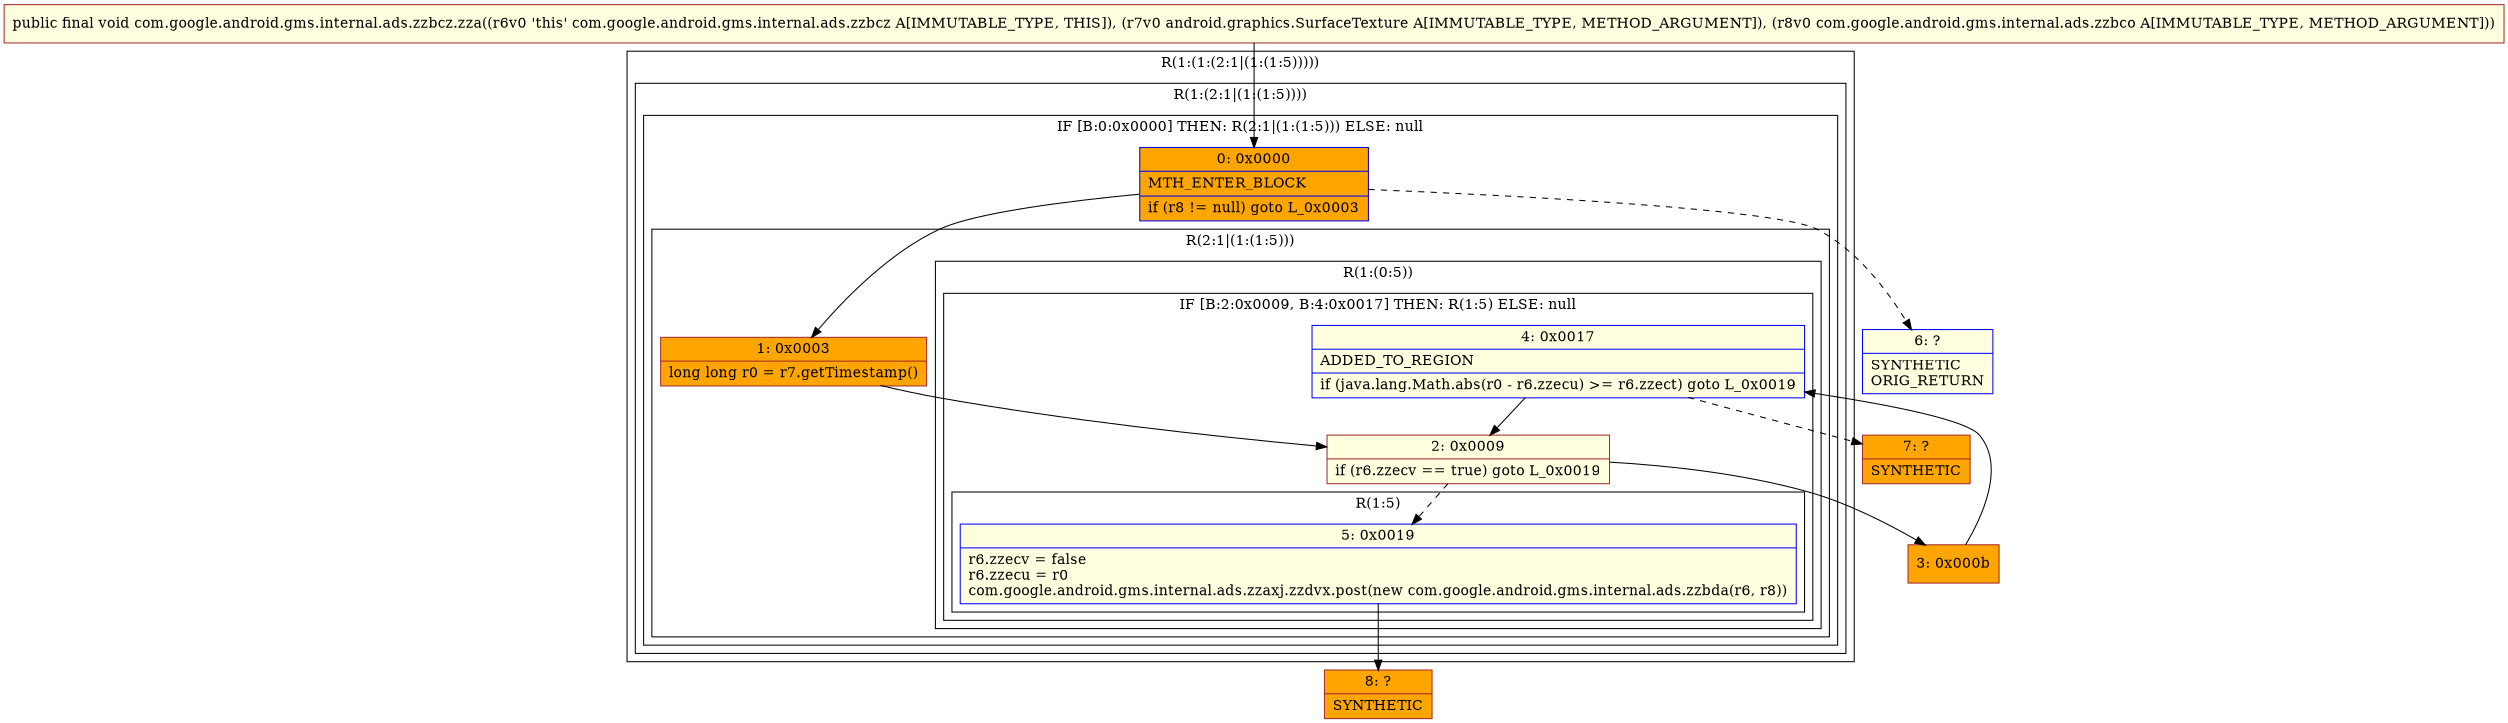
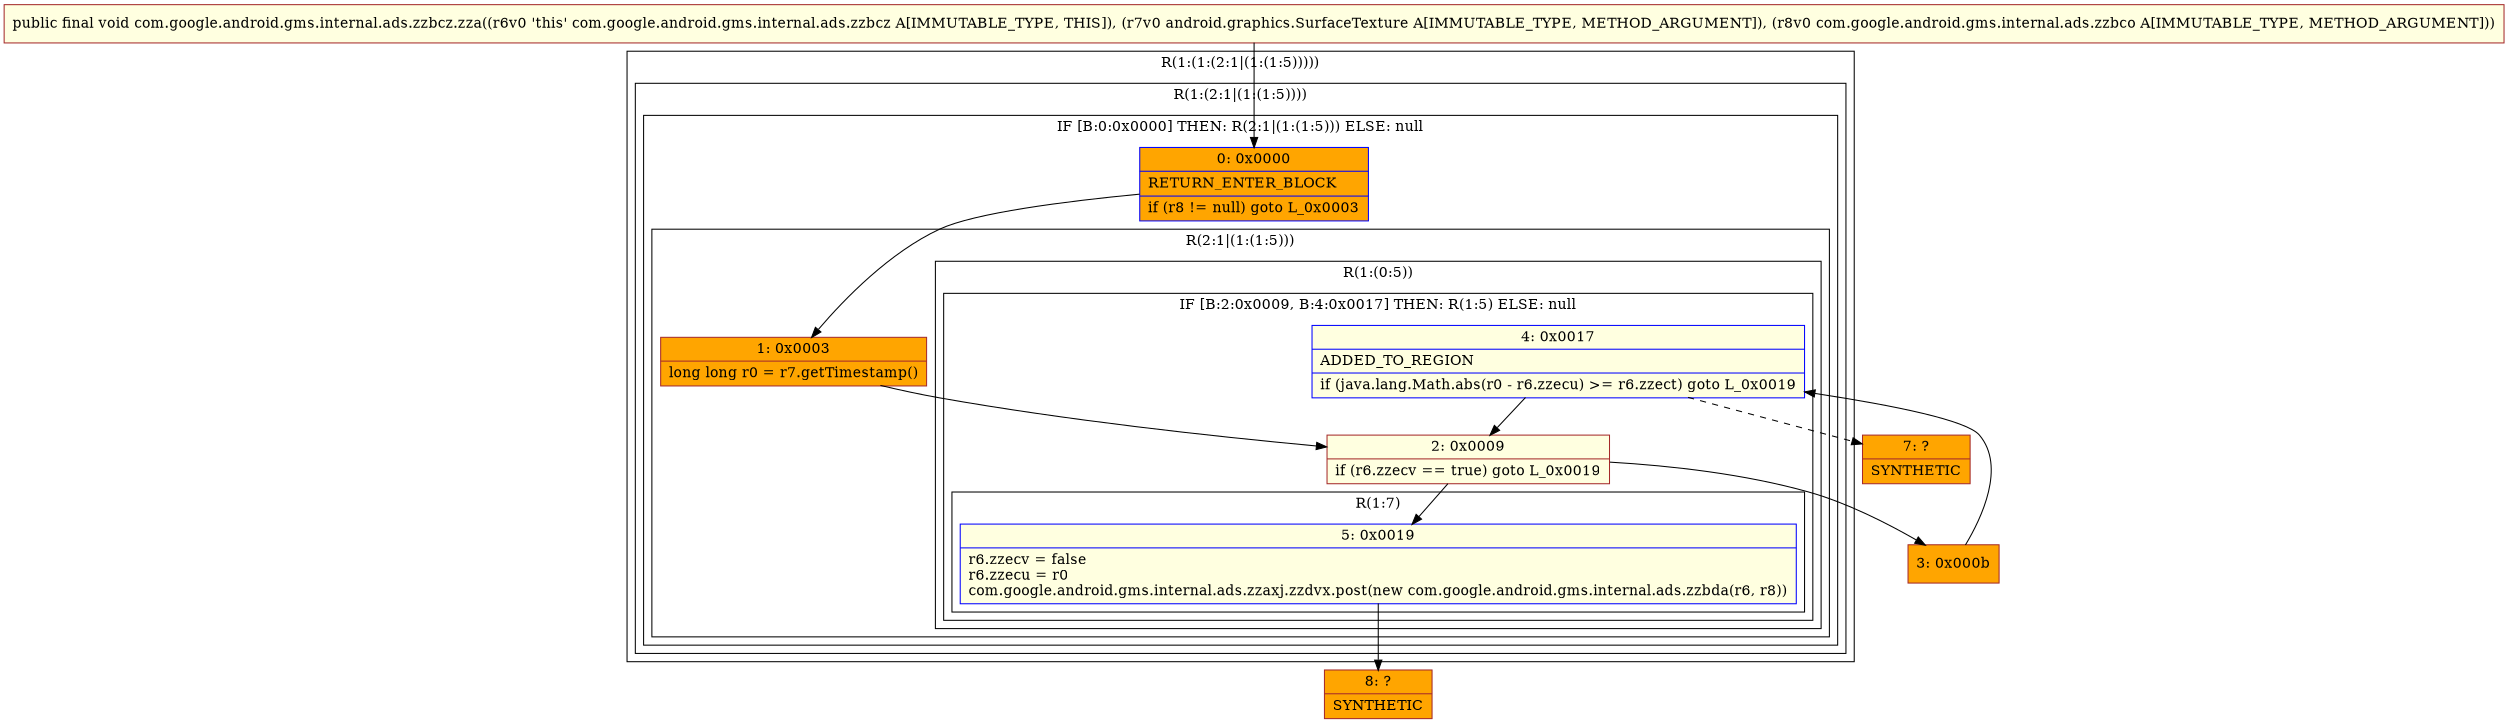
(1228, 183) -> (1243, 183)
(1928, 362) -> none
(1433, 500) -> (1433, 500)
(1378, 504) -> (1378, 504)
